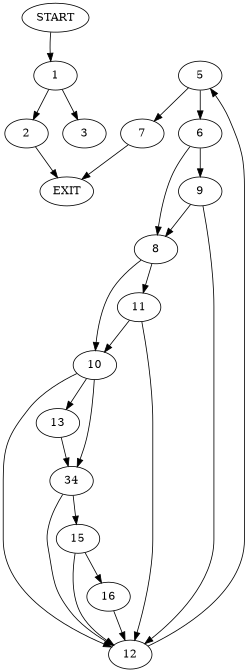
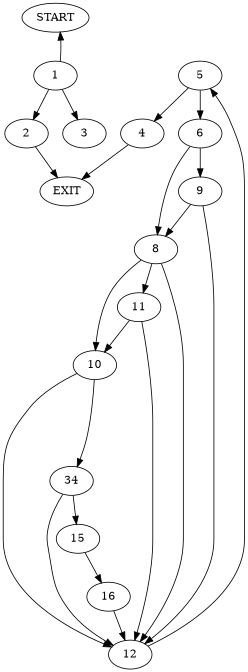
(50, 43) -> (61, 51)
(142, 133) -> (142, 133)
(58, 423) -> none
(76, 603) -> (183, 452)
